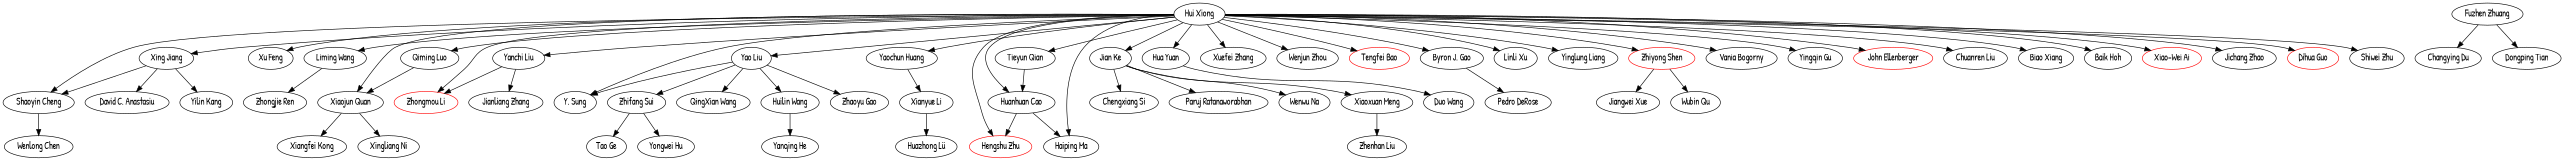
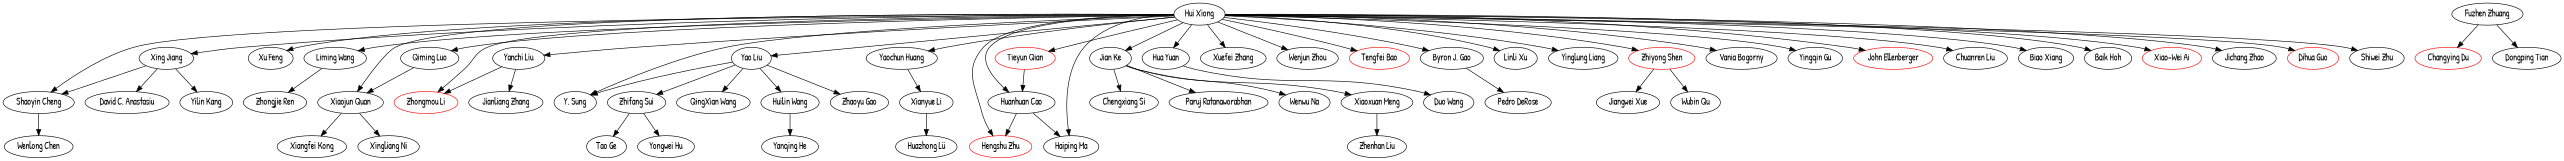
(1025, 58) -> (1025, 58)
(2448, 58) -> (2448, 58)
